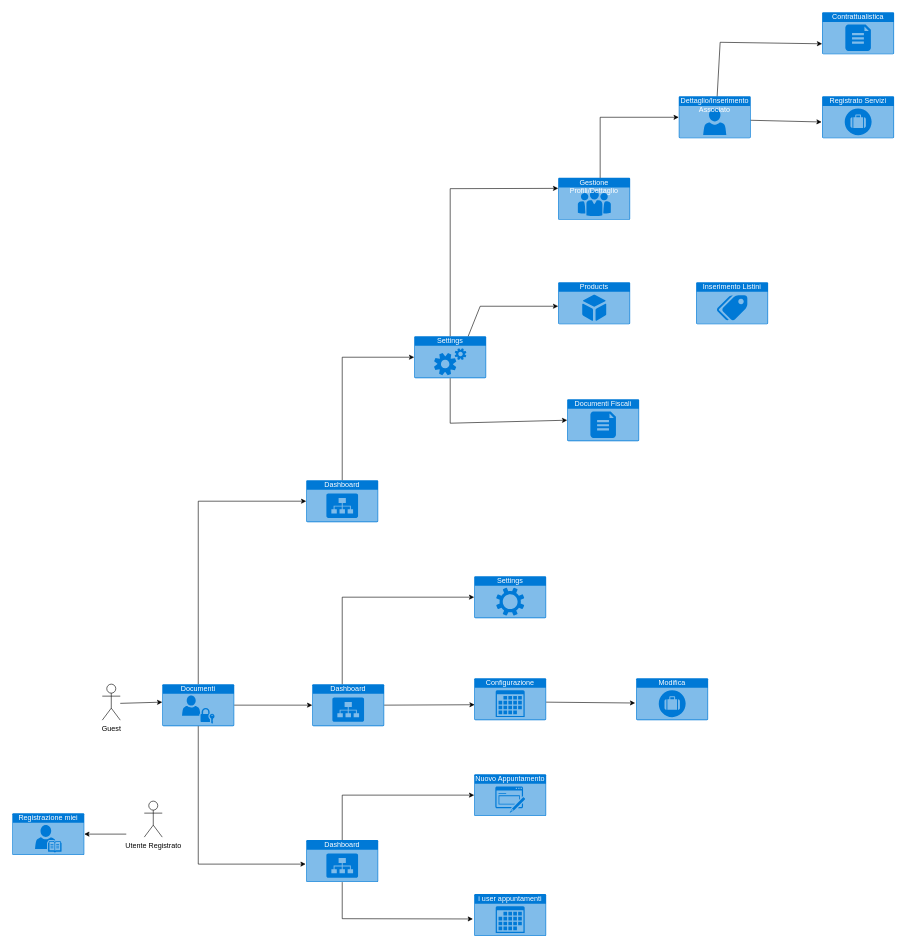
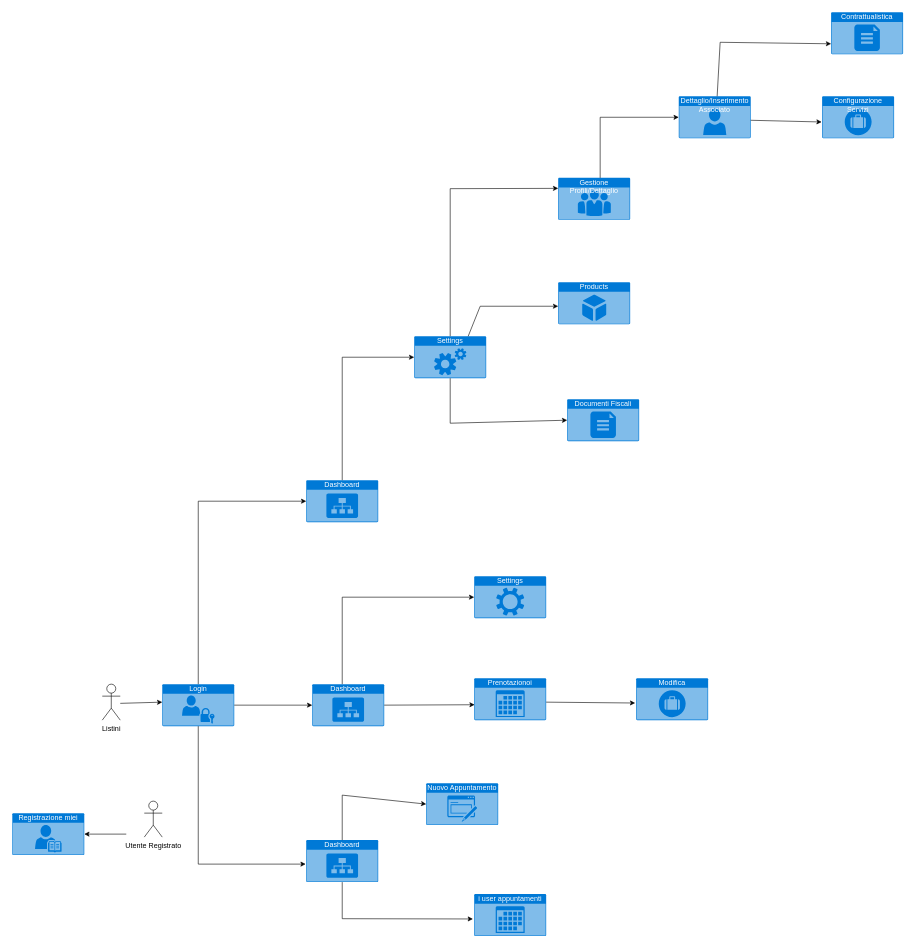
(858, 33) -> (867, 33)
(858, 101) -> (858, 106)
(732, 303) -> none
(510, 683) -> (510, 683)
(198, 689) -> (198, 689)
(112, 729) -> (112, 729)
(510, 795) -> (462, 804)
